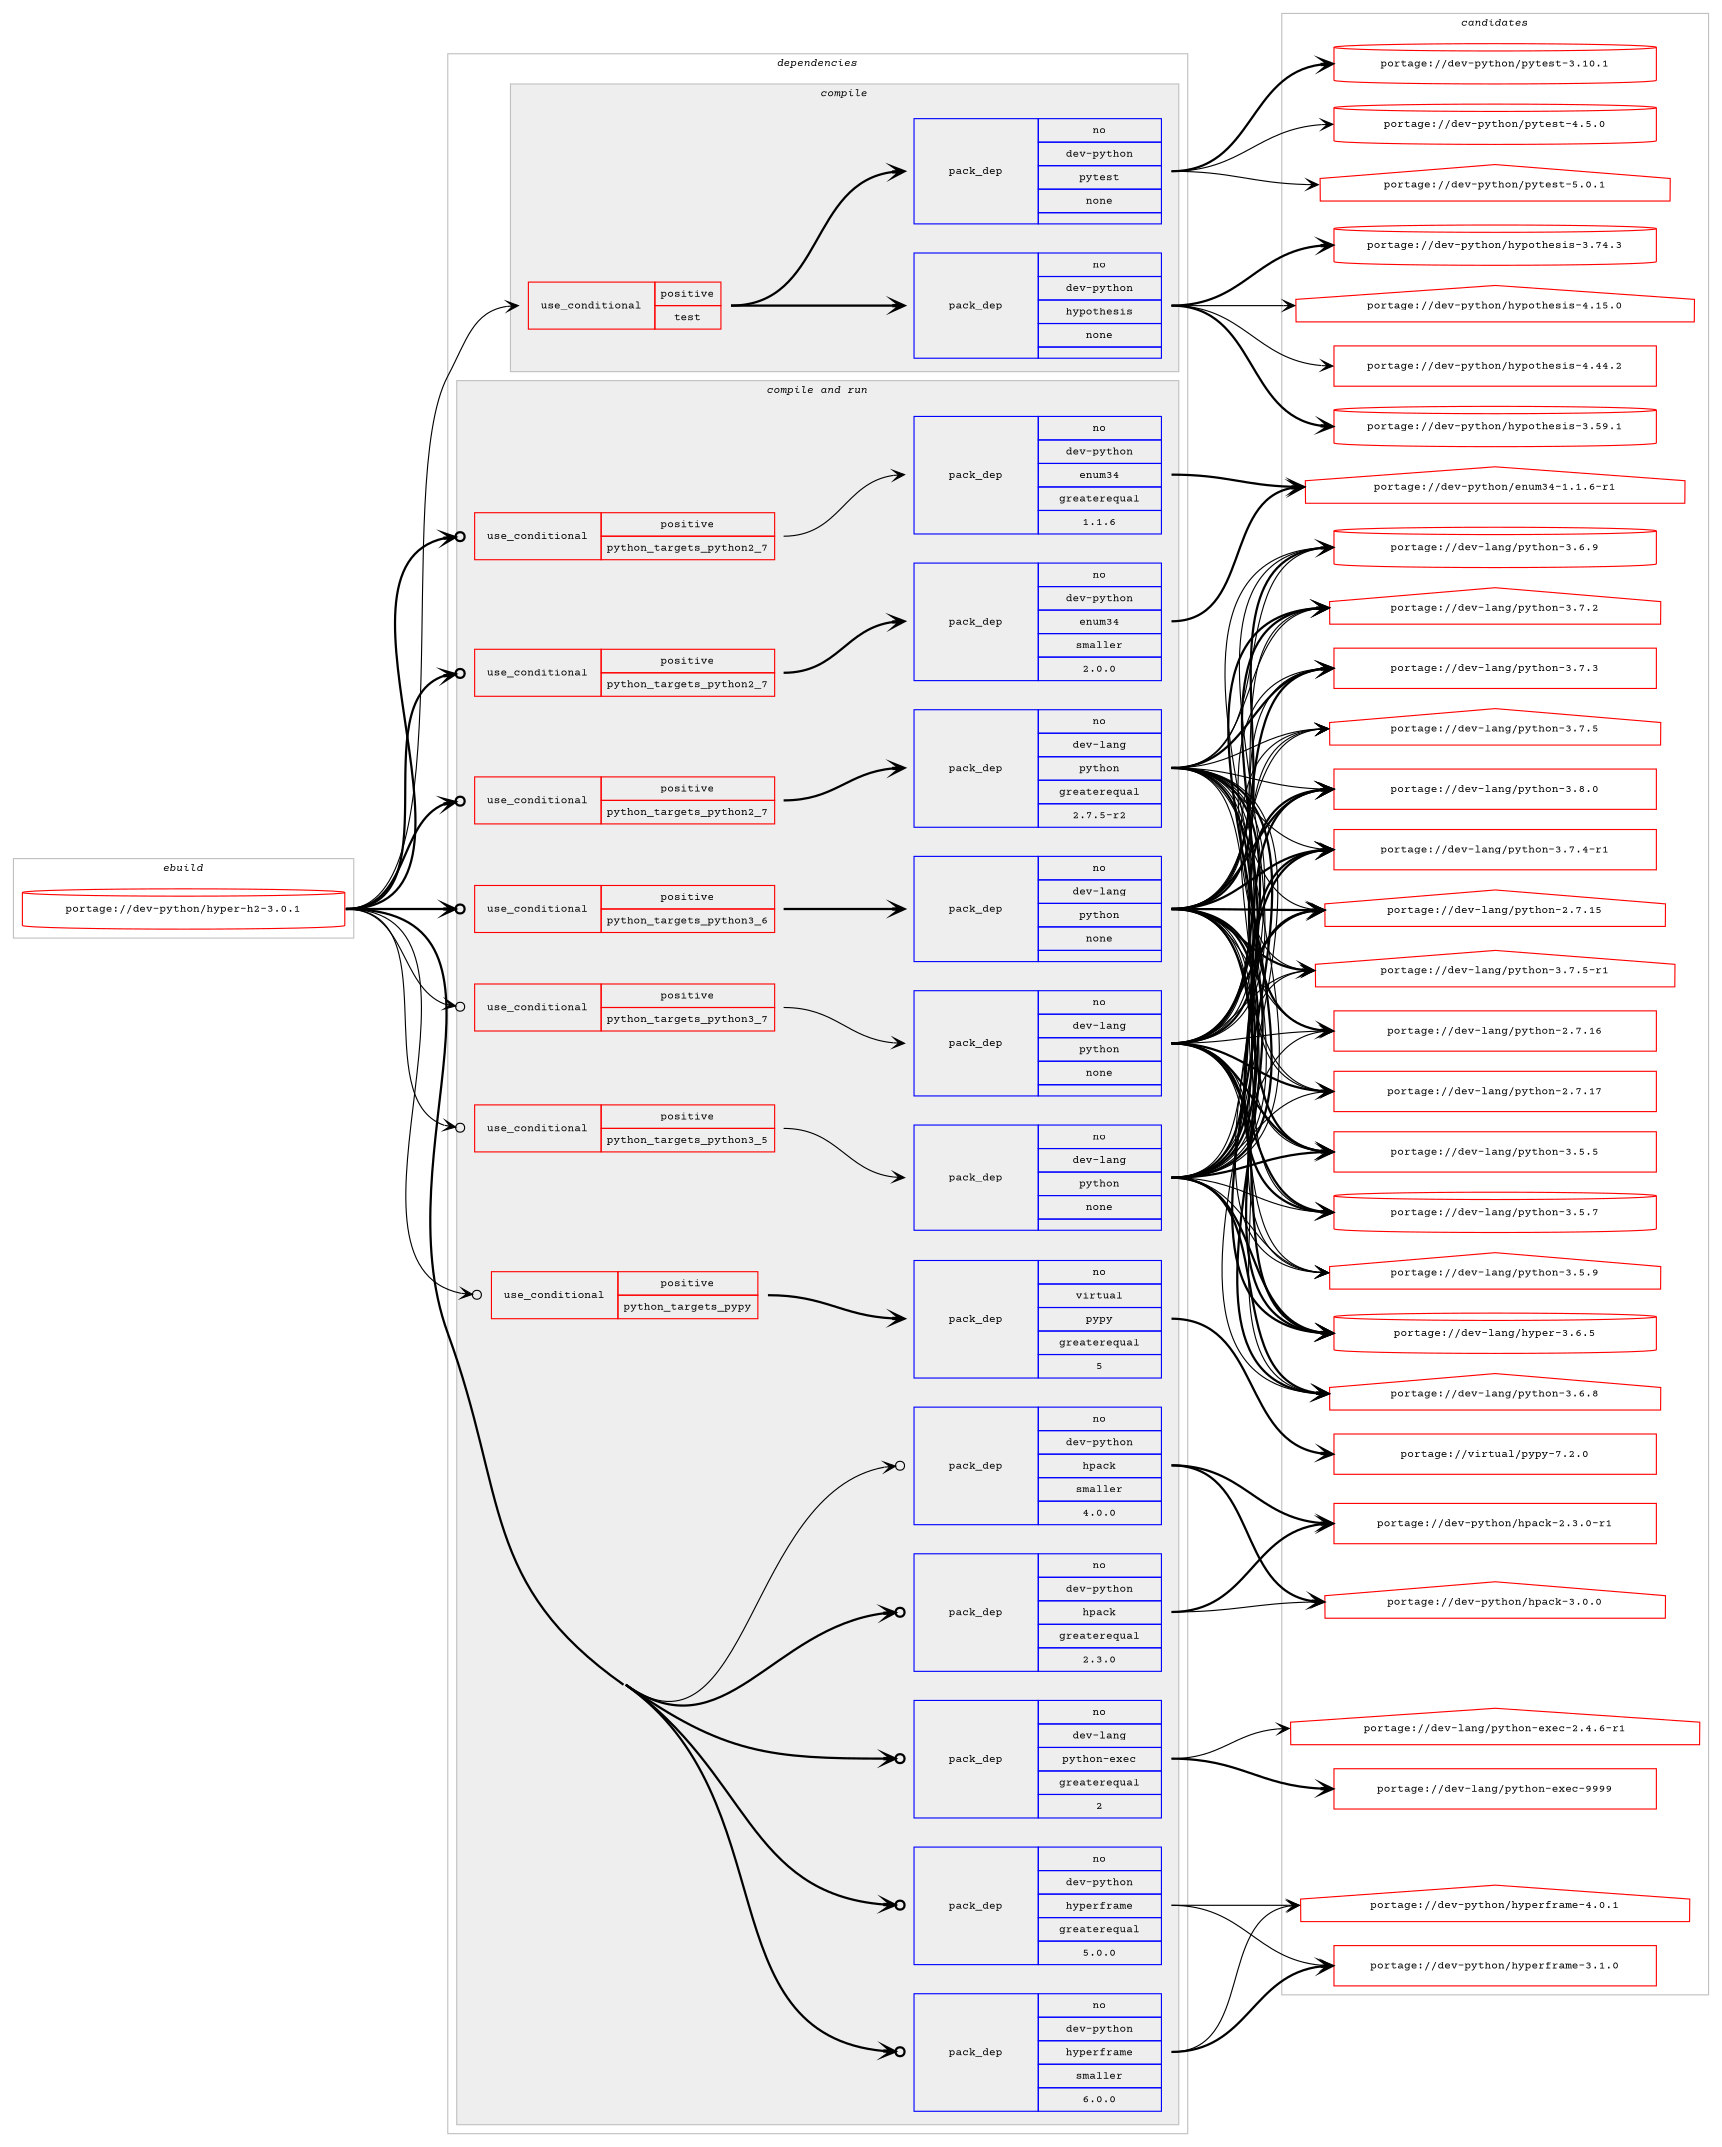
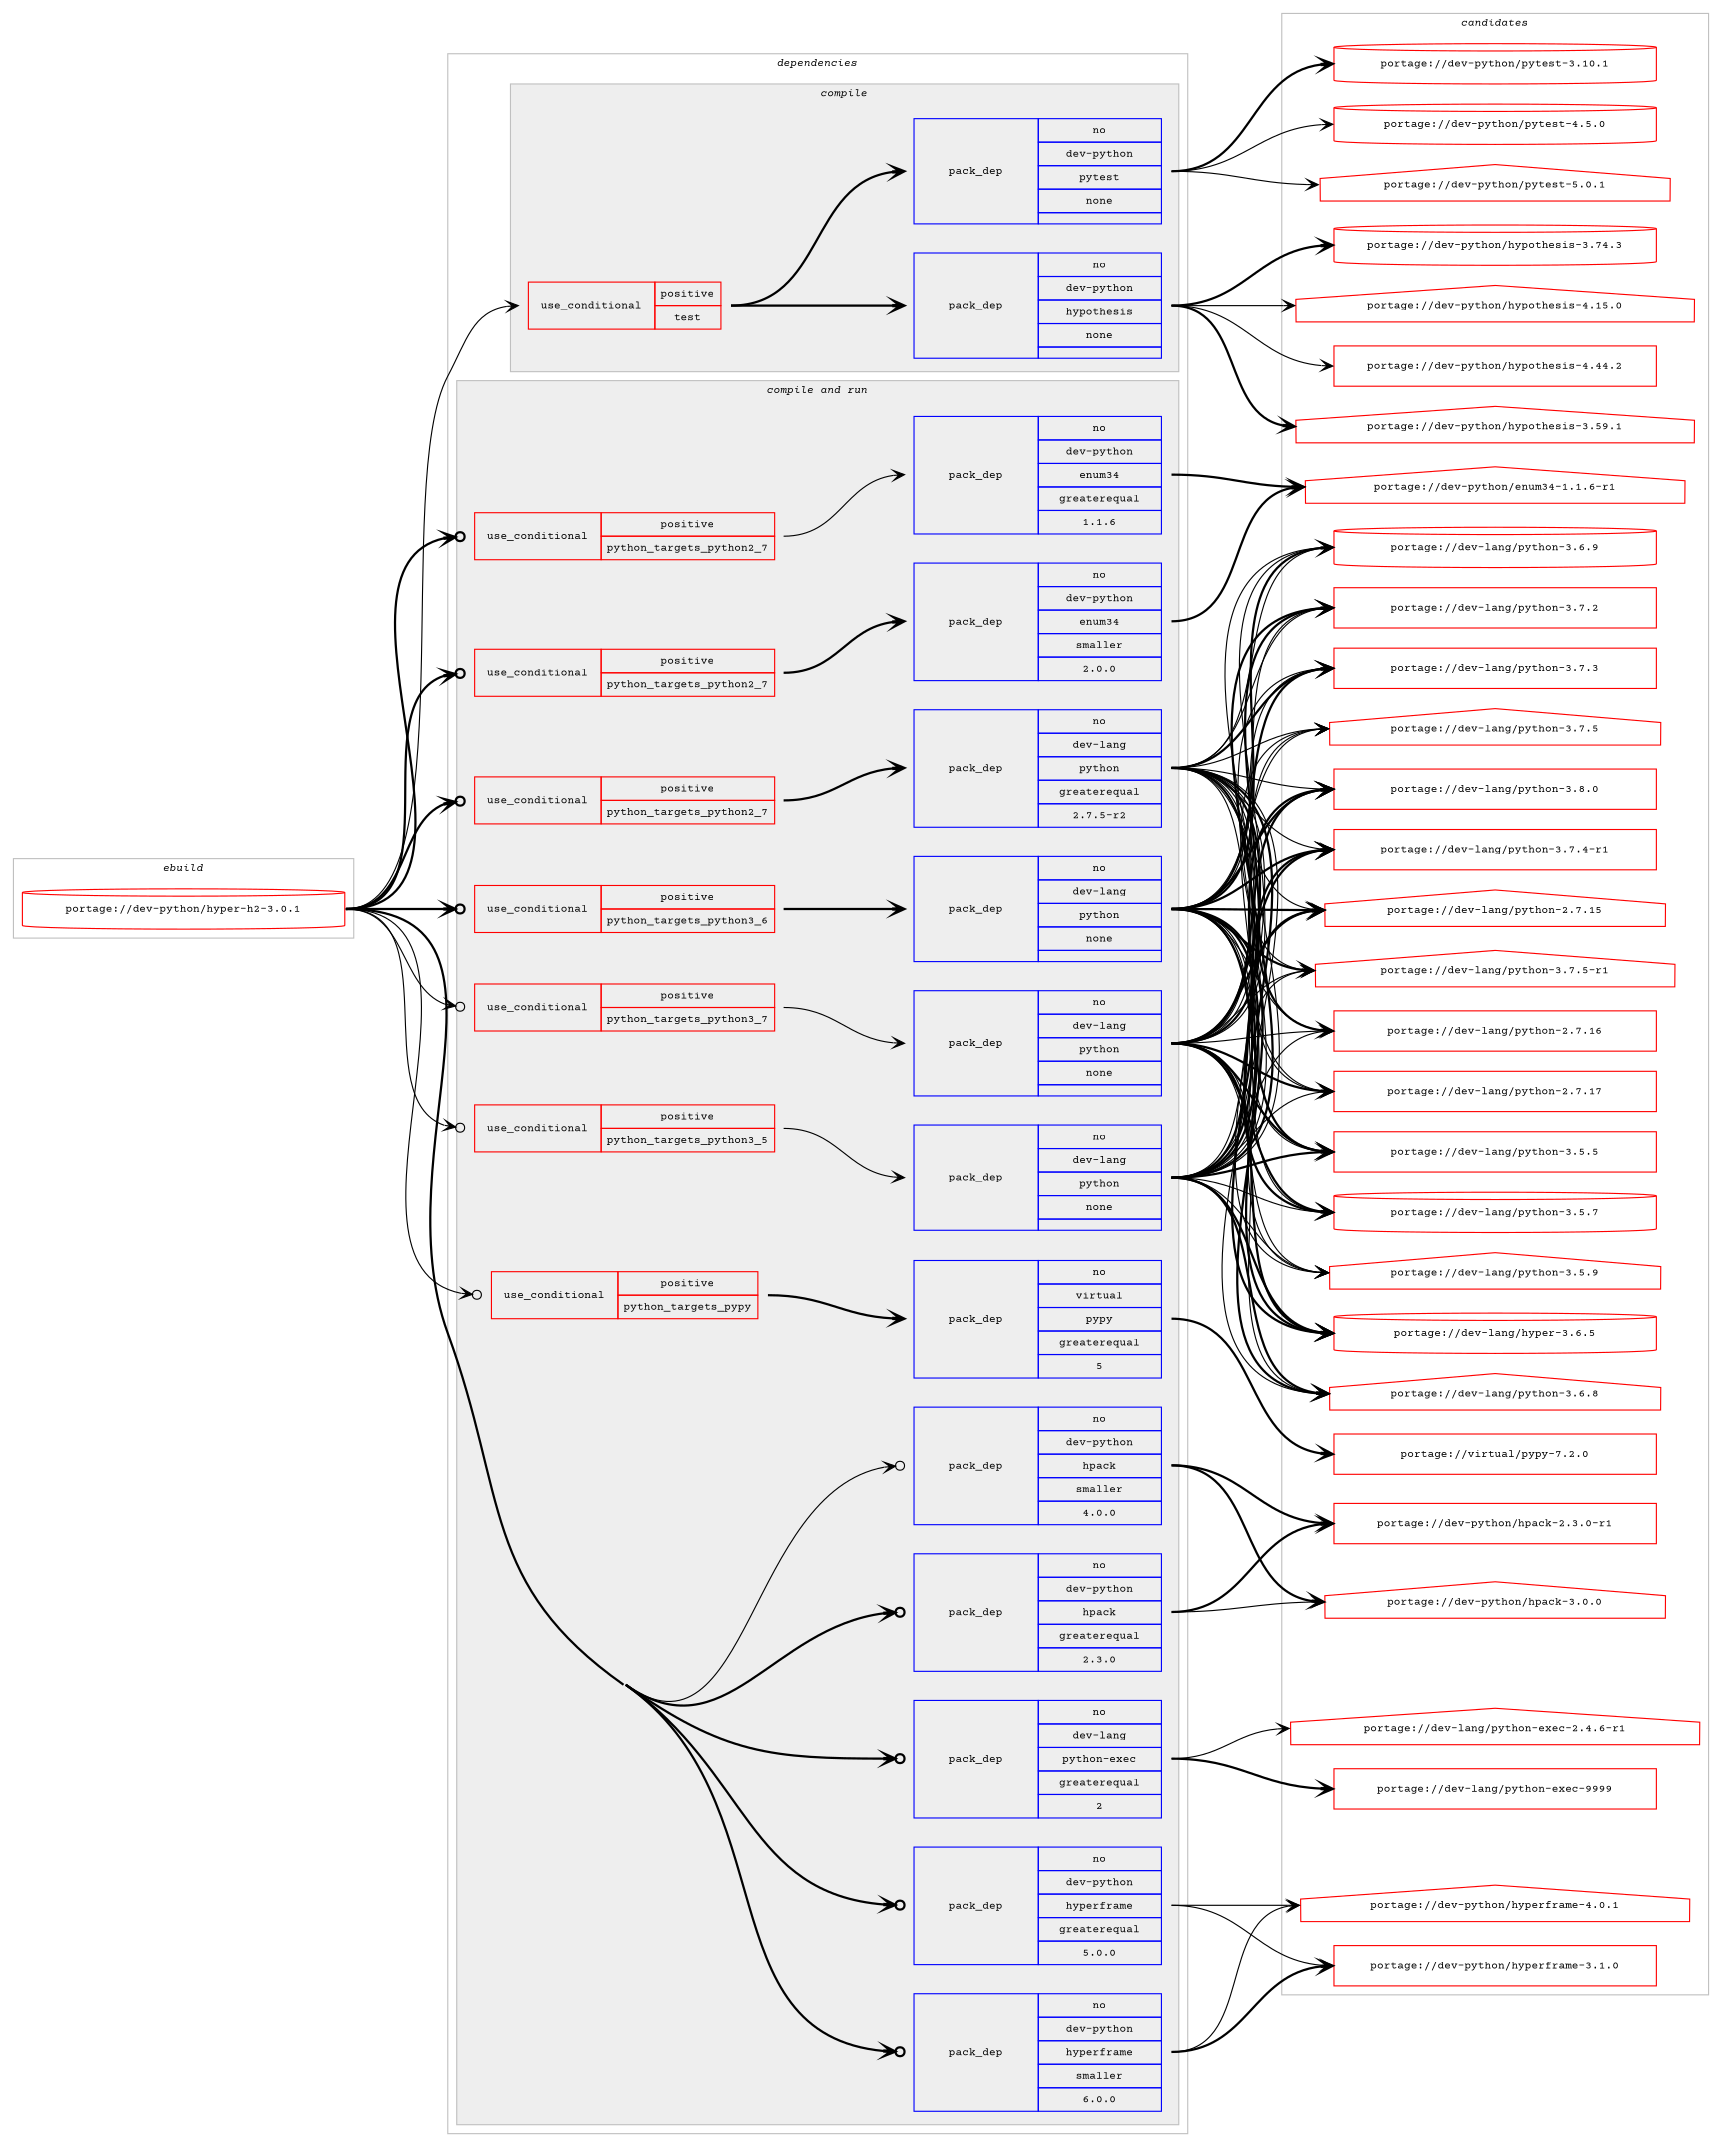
(1495, 427) -> (1495, 427)
(1495, 608) -> (1495, 608)
